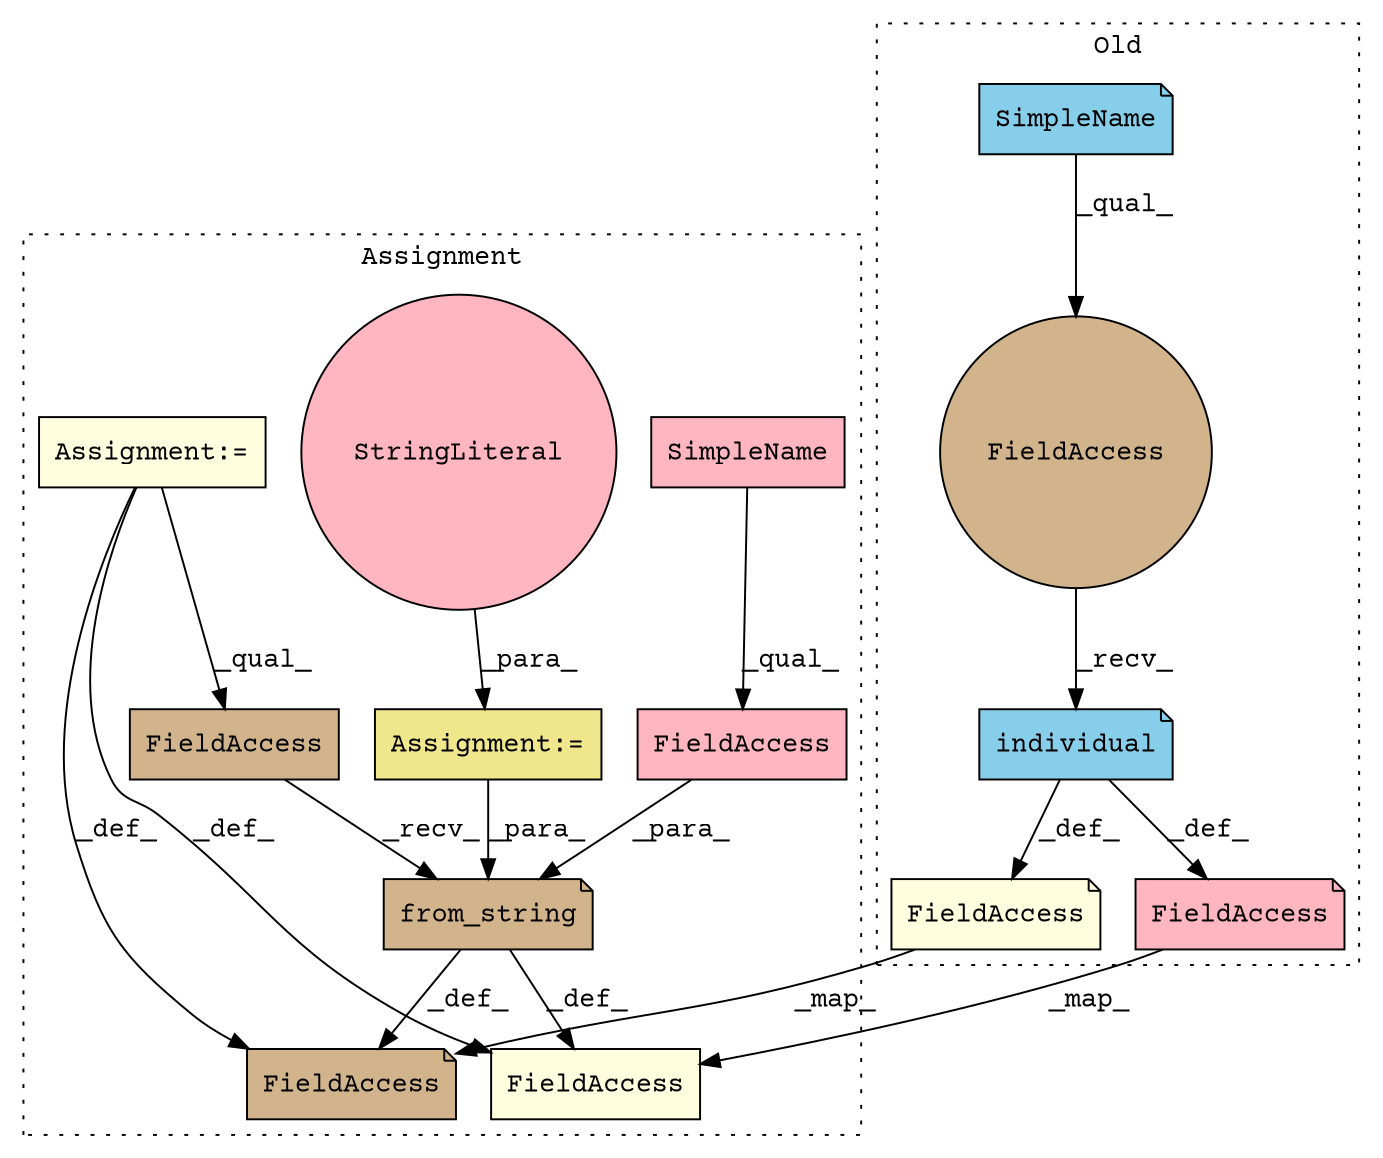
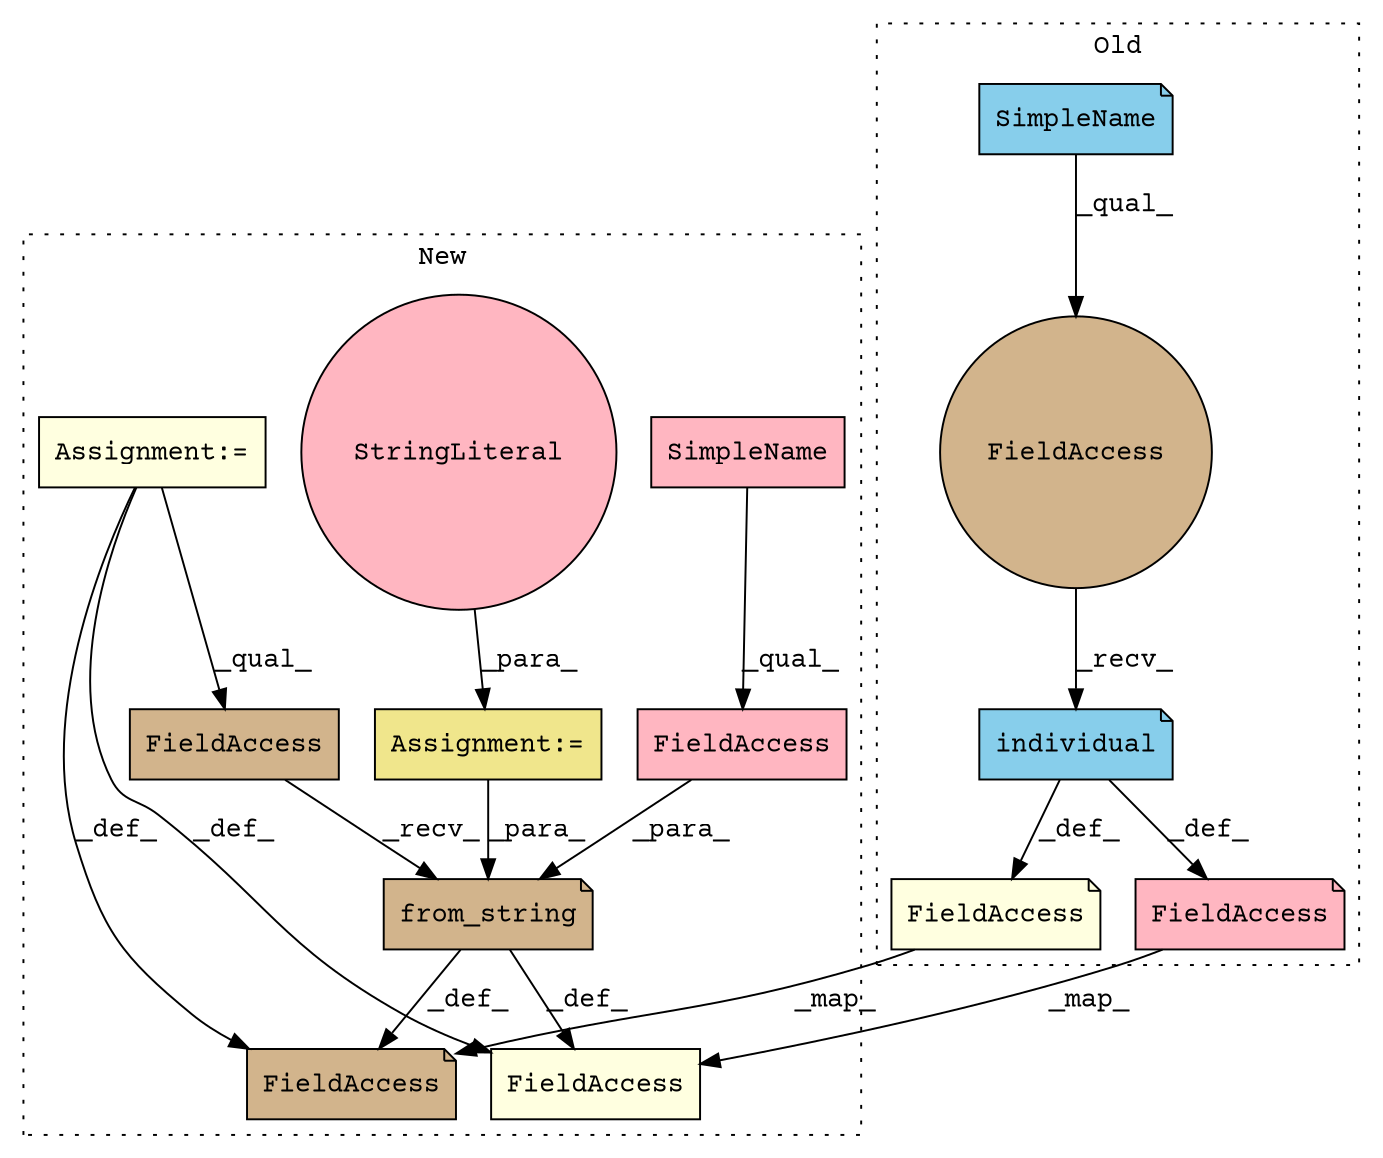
(442, 257) -> (442, 257)
